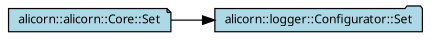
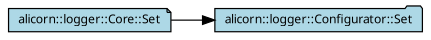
(90, 20) -> (90, 20)
